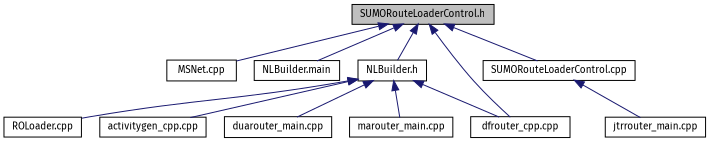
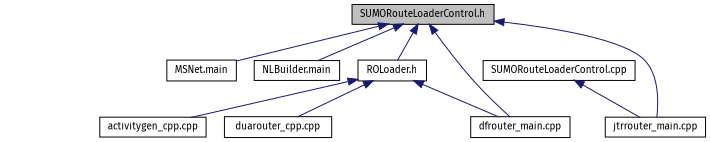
(496, 44) -> (606, 41)
(202, 71) -> (202, 71)
(392, 71) -> (392, 71)
(43, 127) -> none
(278, 127) -> (278, 127)
(401, 127) -> none
(520, 127) -> (520, 127)
